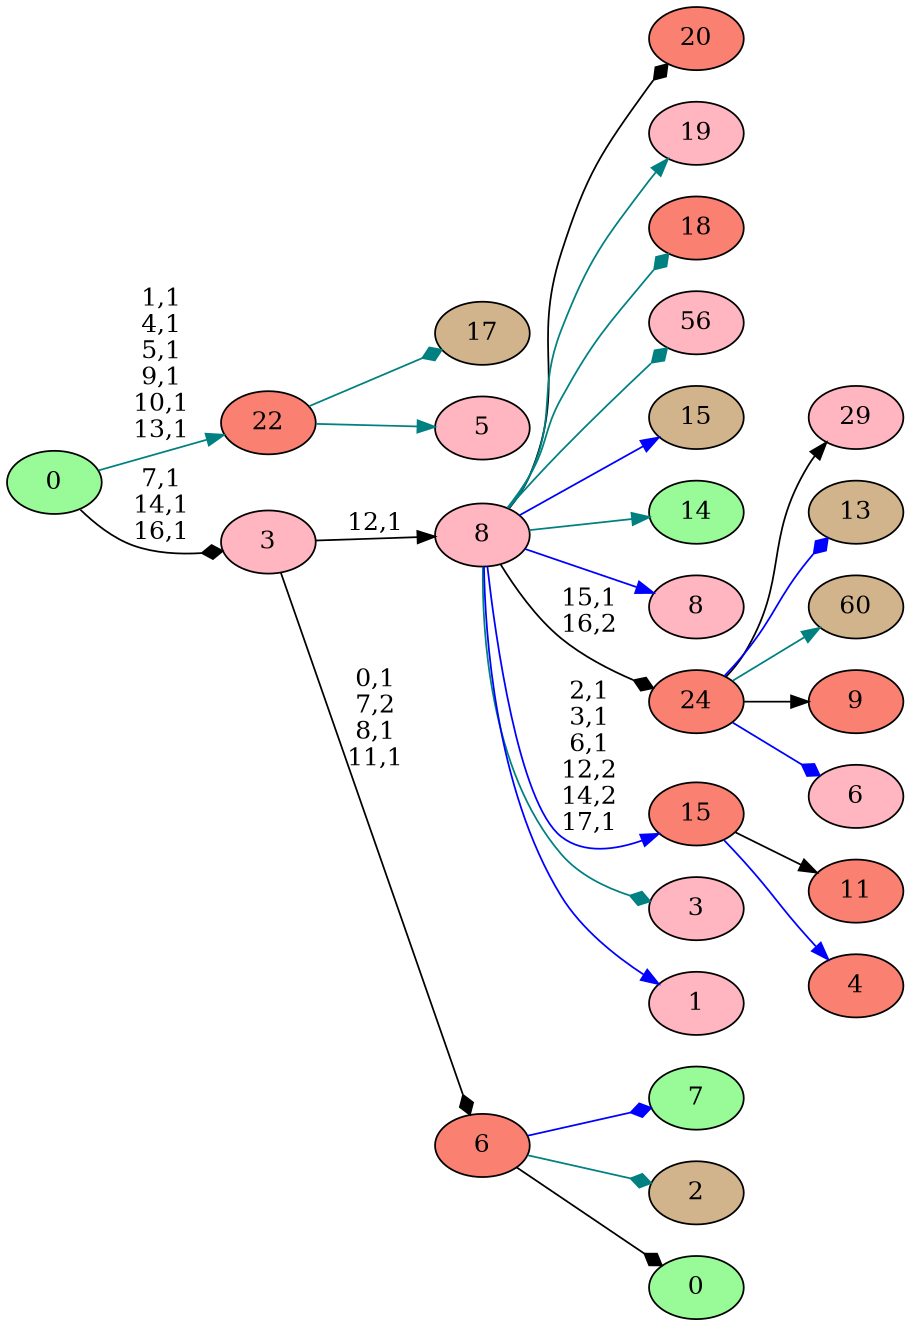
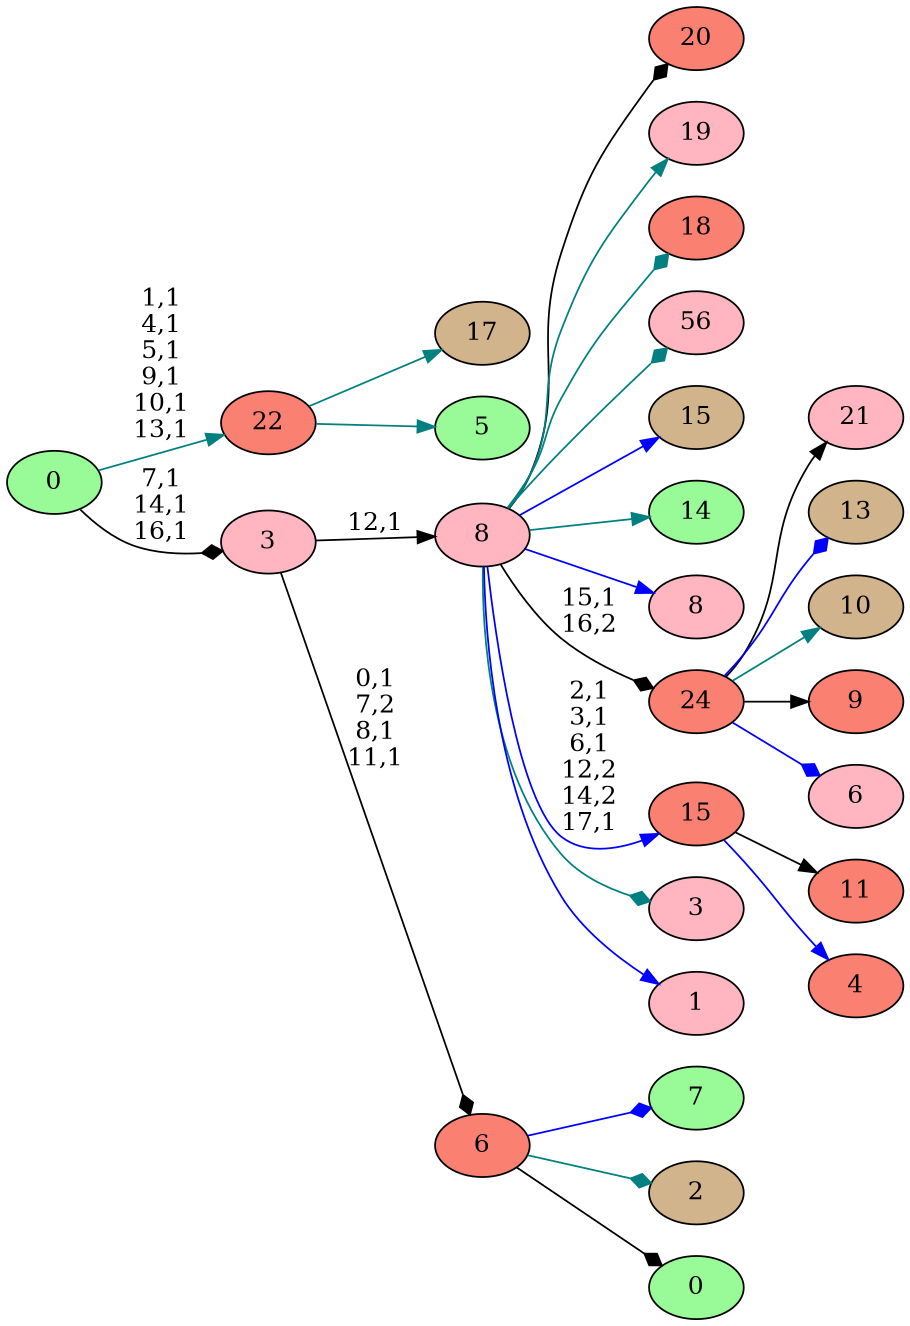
(367, 381) -> (367, 381)
(856, 417) -> (856, 417)
(482, 428) -> (482, 428)
(856, 607) -> (856, 607)
